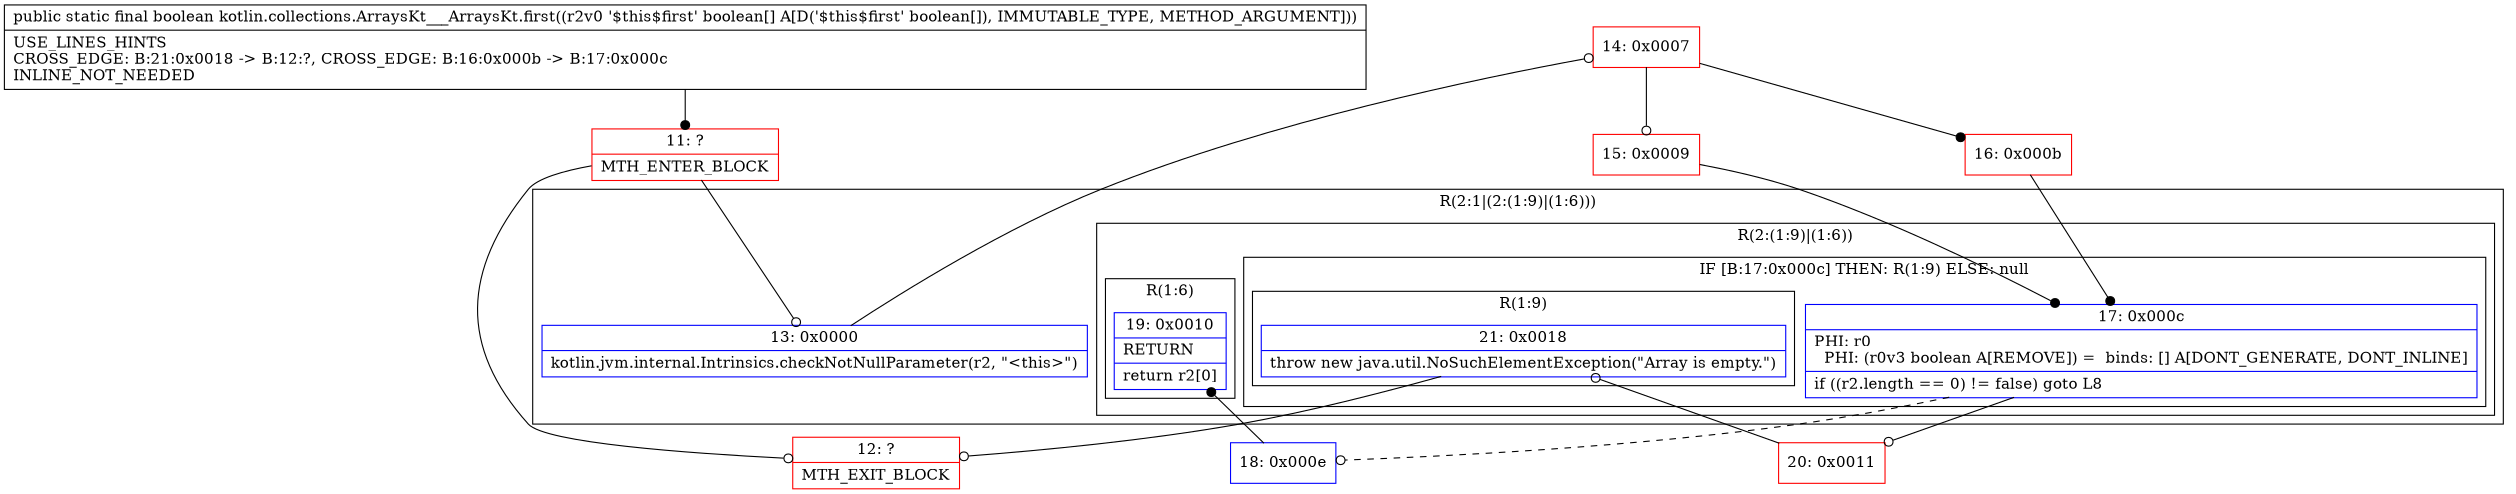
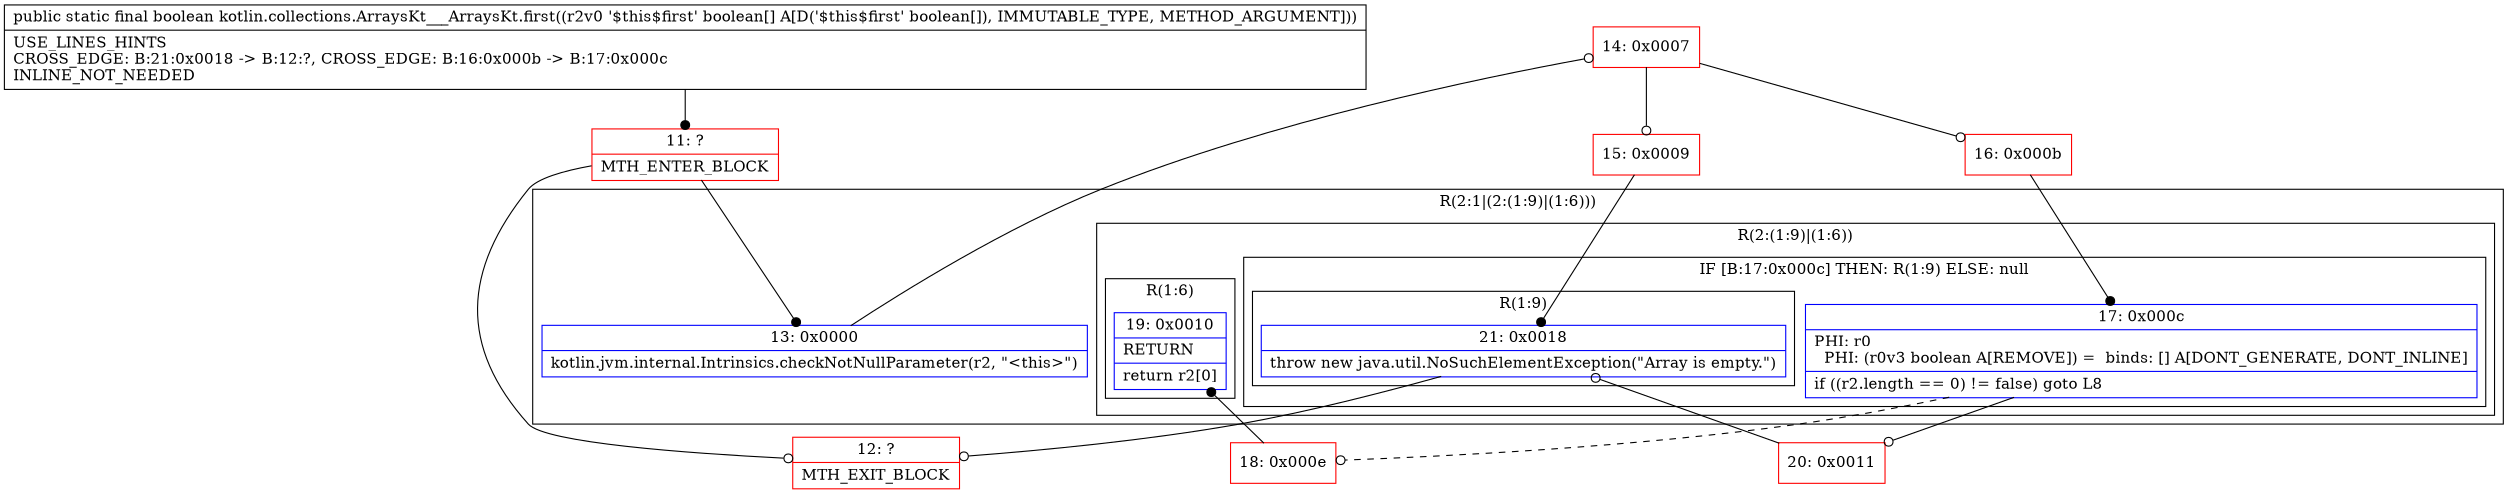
(1828, 100) -> (1828, 100)
(1871, 217) -> (1589, 246)
(747, 249) -> (747, 249)
(1283, 463) -> (1283, 463)
